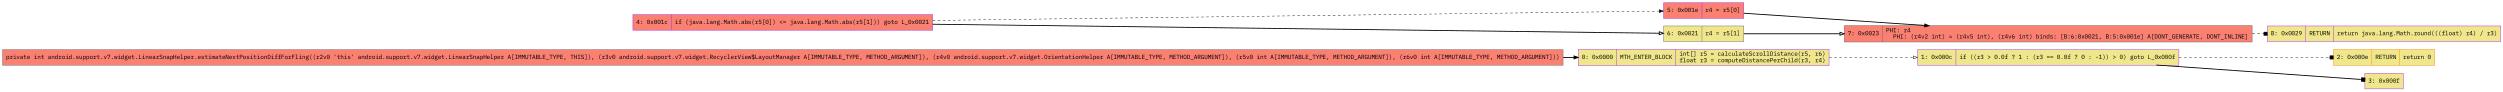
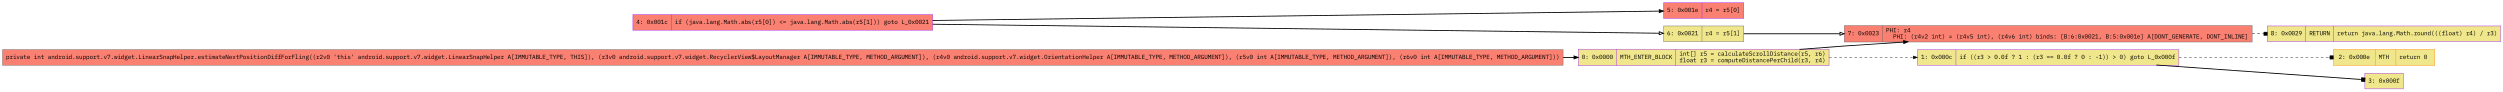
(1296, 16) -> (1296, 16)
(1834, 19) -> (1852, 46)
(1871, 57) -> (1871, 57)
(2386, 57) -> (2384, 57)
